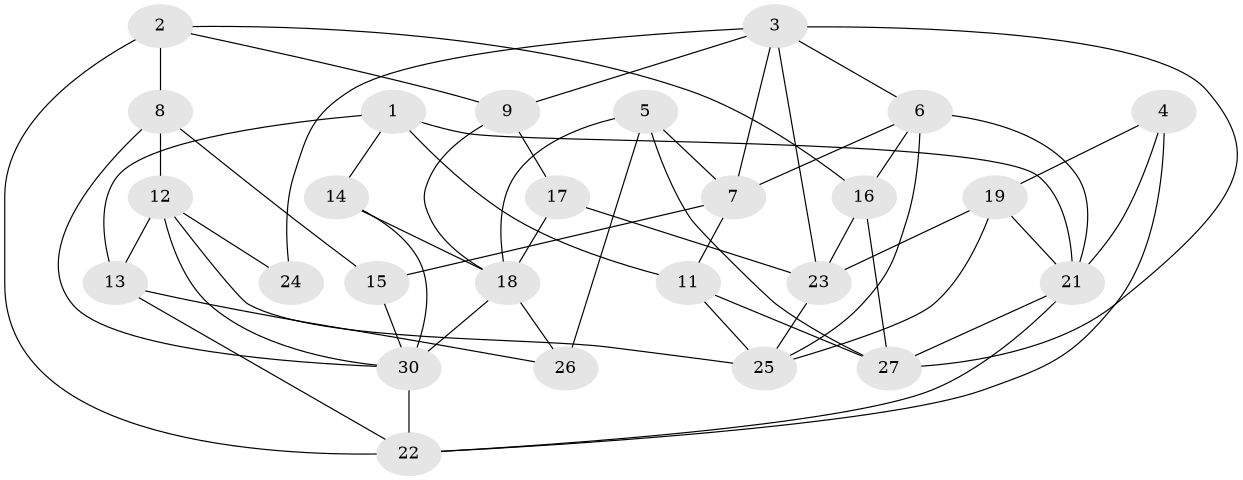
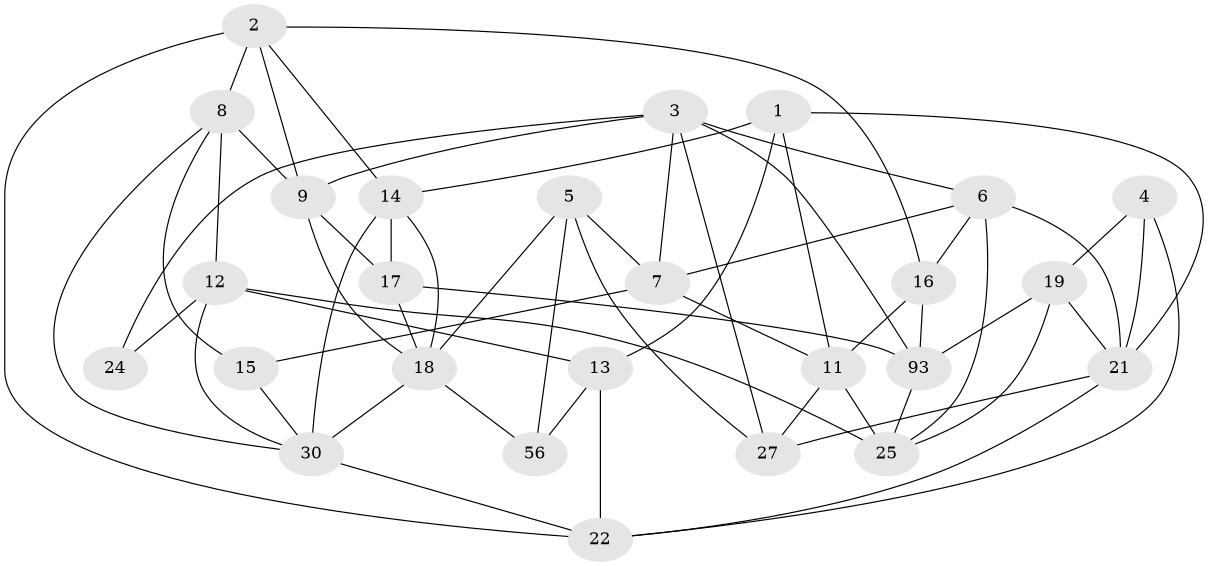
none -> (323, 112)
none -> (263, 155)
none -> (391, 240)
(875, 273) -> (879, 326)
(819, 283) -> (919, 369)
(566, 369) -> (535, 454)
